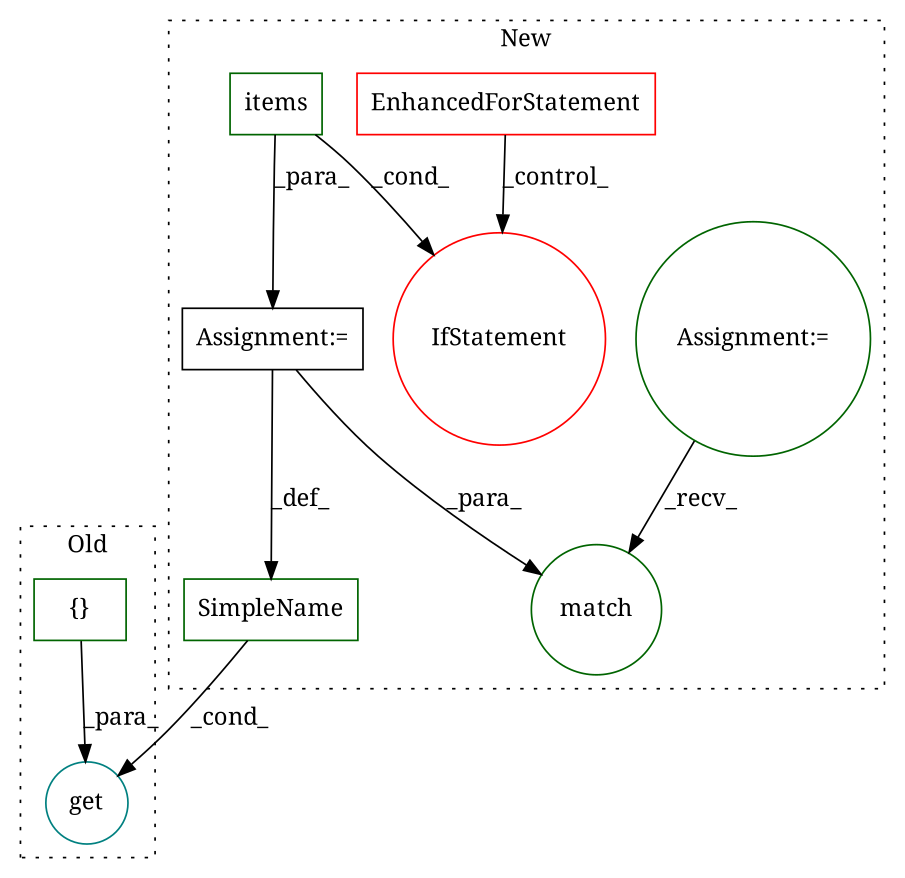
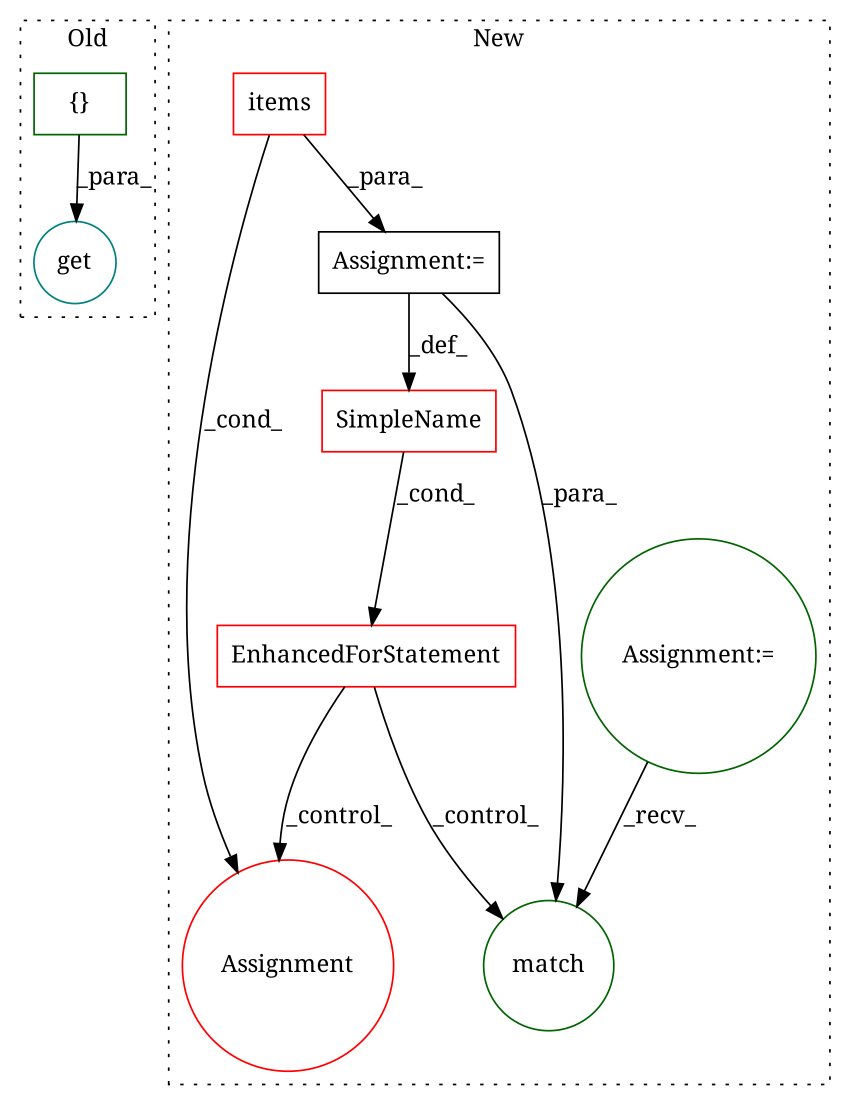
(276, 104) -> (279, 104)
(499, 339) -> (288, 966)
(271, 610) -> (409, 421)
(192, 705) -> (389, 530)
none -> (419, 804)
